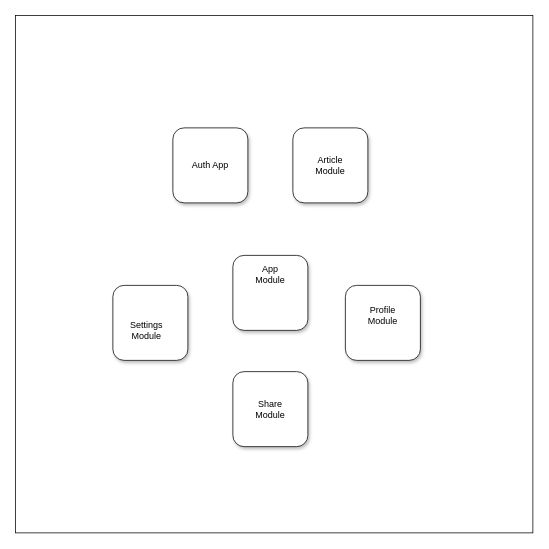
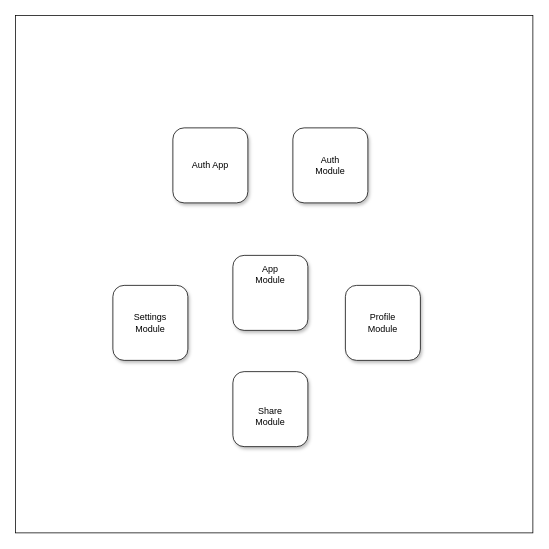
(330, 165) -> (330, 165)
(383, 315) -> (383, 323)
(147, 330) -> (150, 323)
(270, 409) -> (270, 417)
